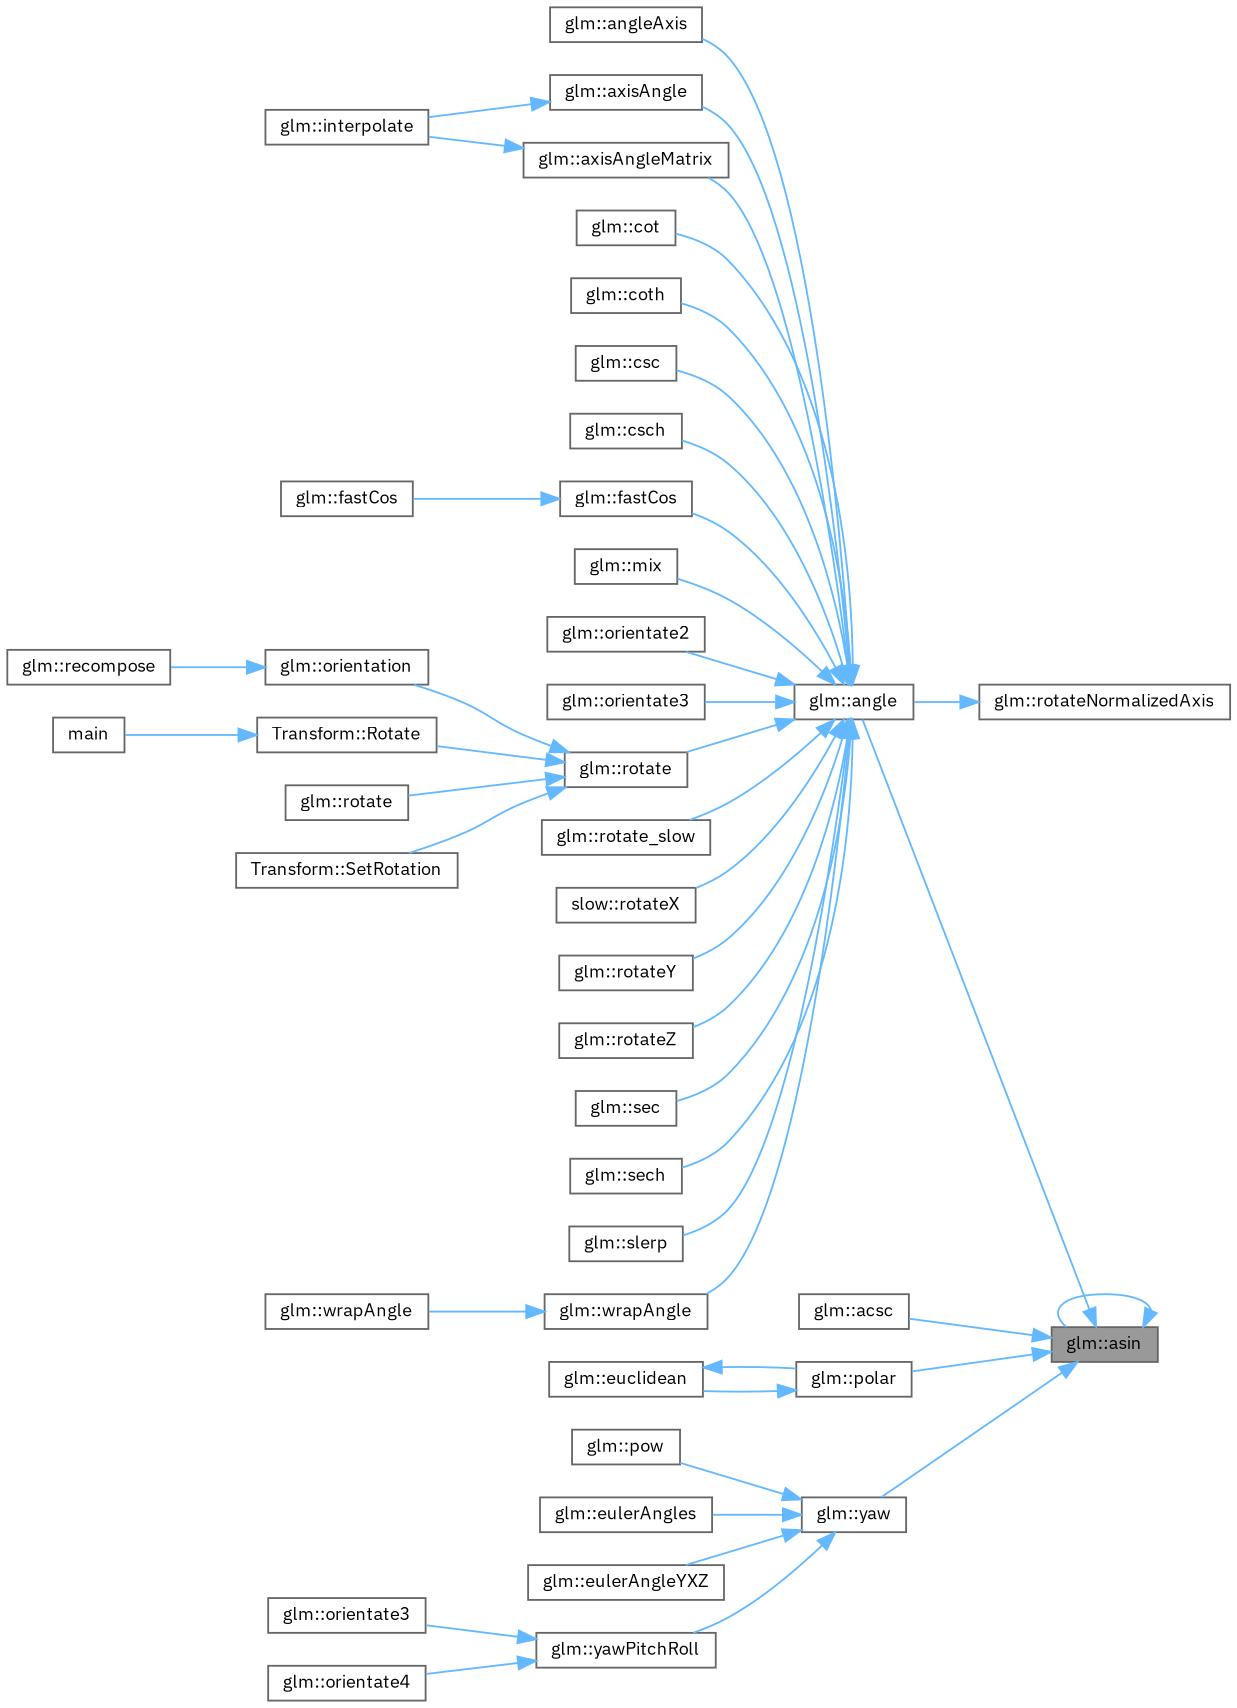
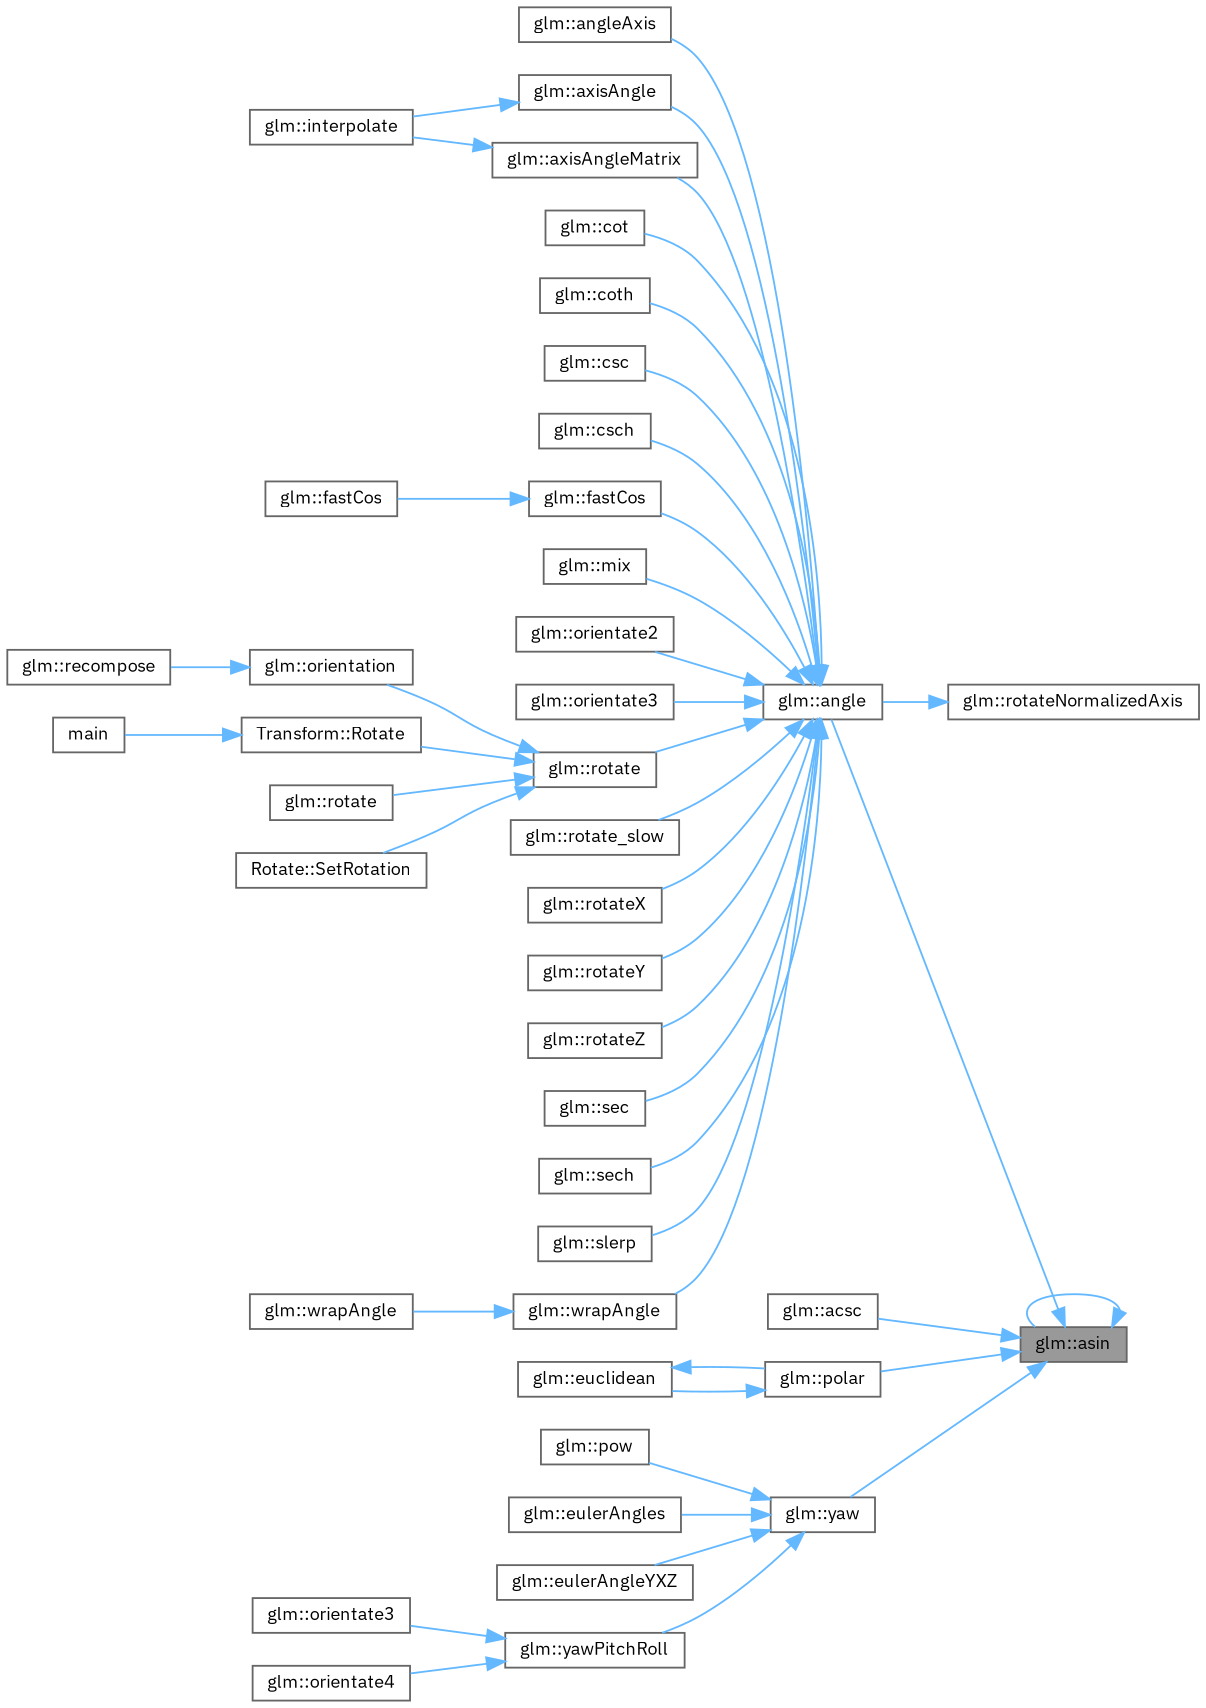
(347, 870) -> (331, 870)
(626, 905) -> (595, 905)
